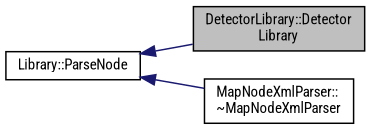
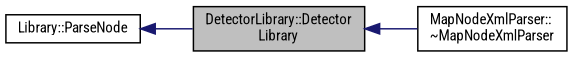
(180, 84) -> (399, 29)
